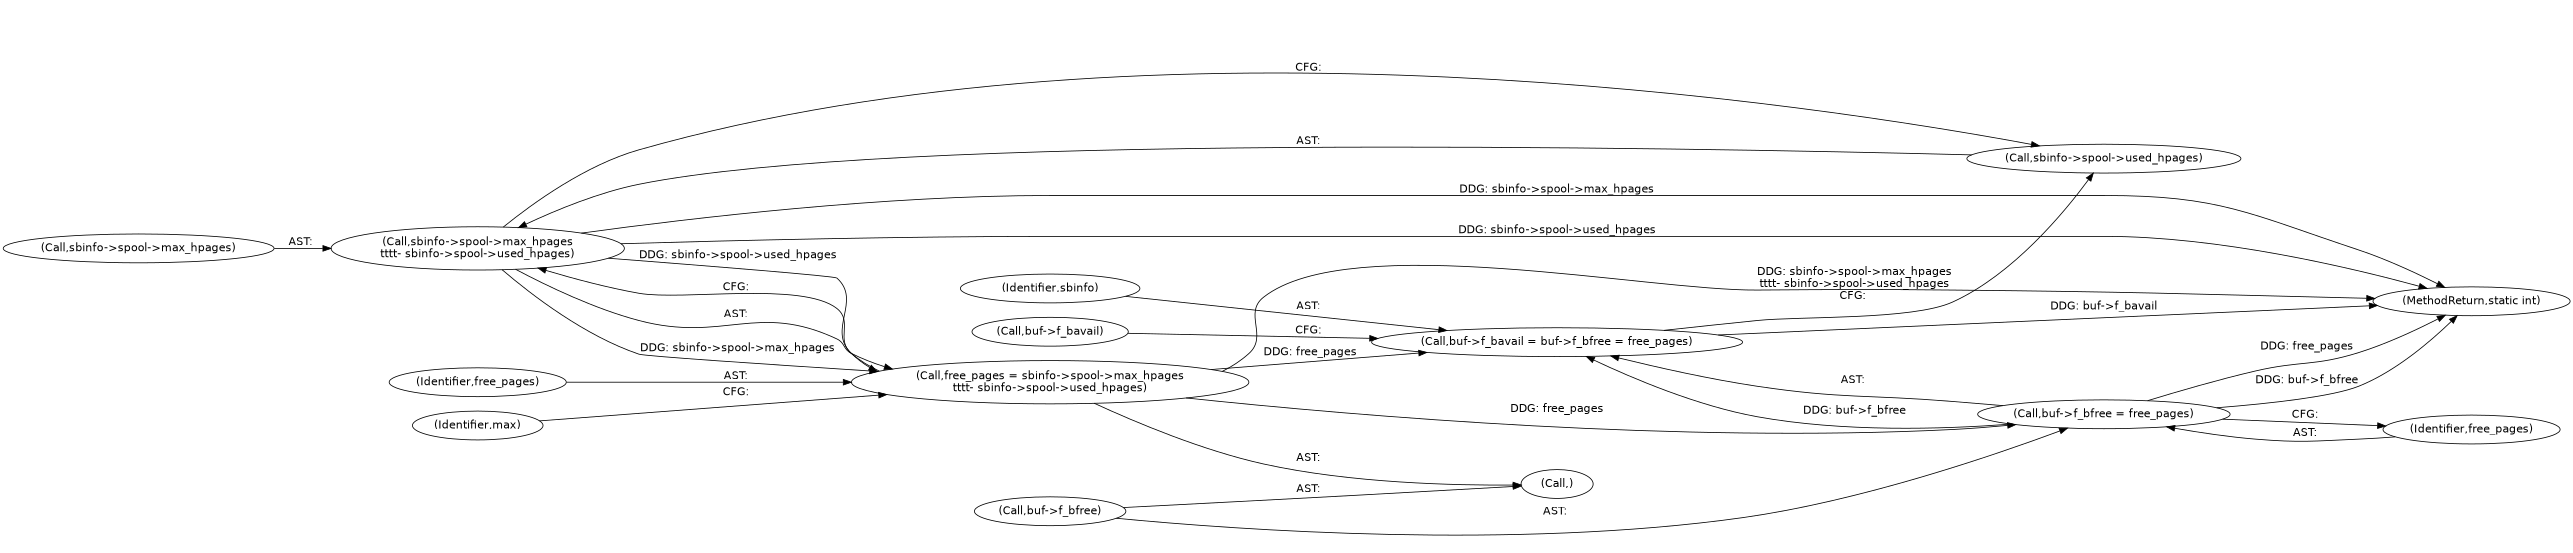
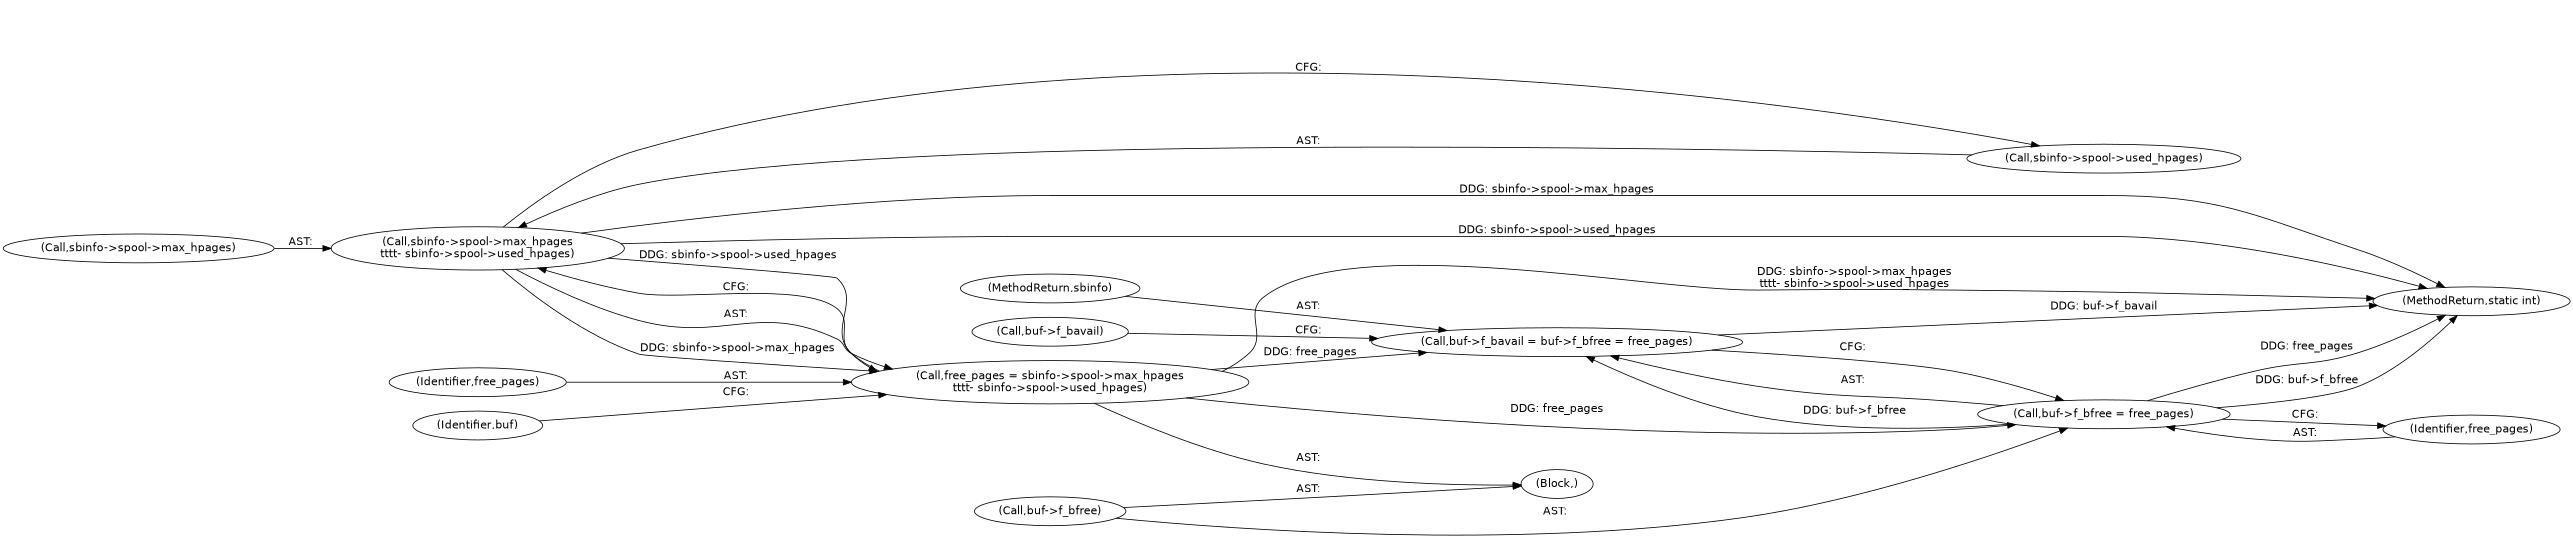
(1050, 288) -> (1050, 288)
(1901, 313) -> (1886, 363)
(478, 425) -> (478, 425)
(1557, 484) -> (1557, 484)
